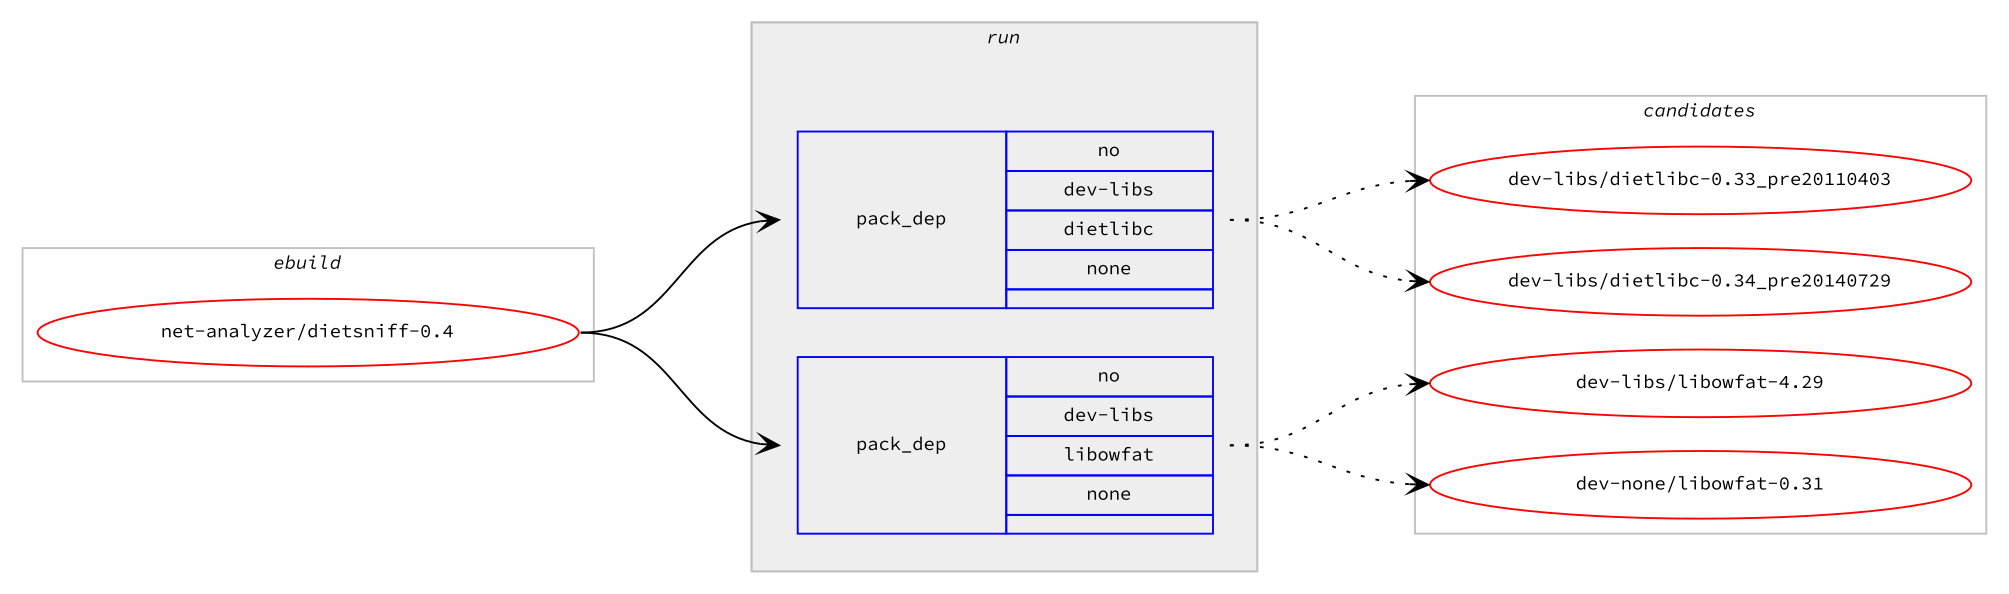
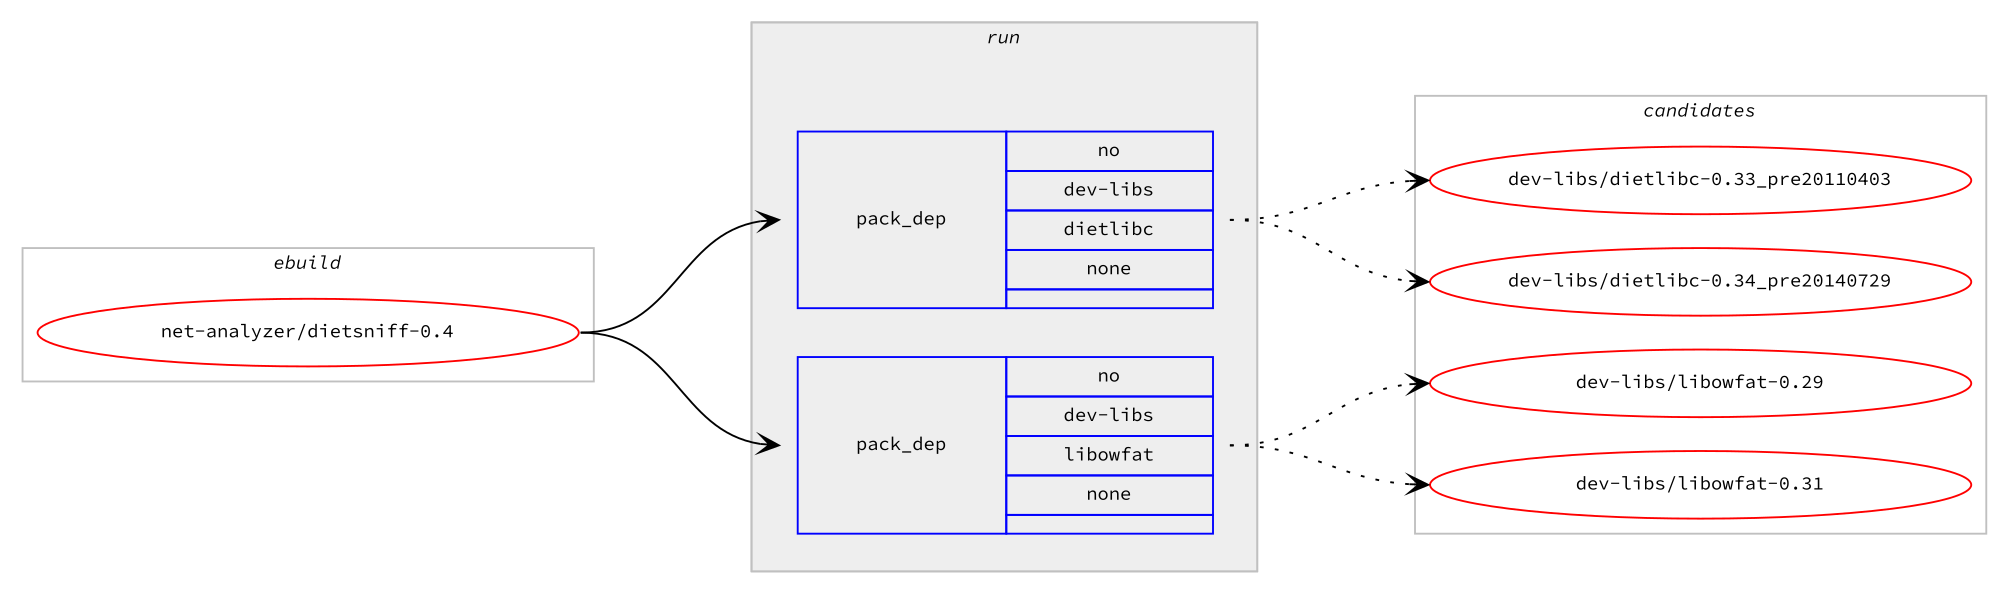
(1701, 383) -> (1701, 383)
(1701, 485) -> (1701, 485)
